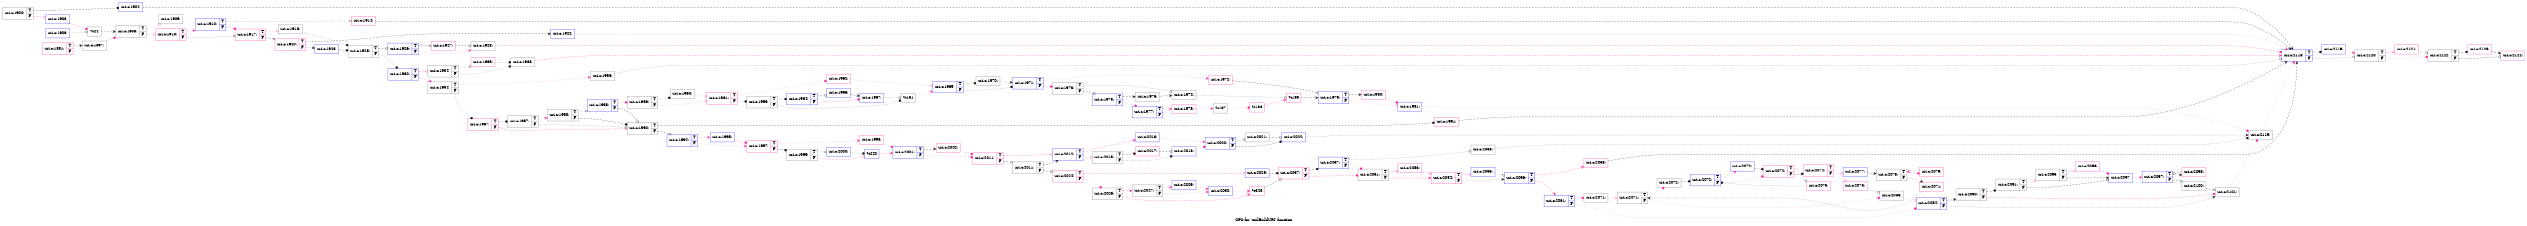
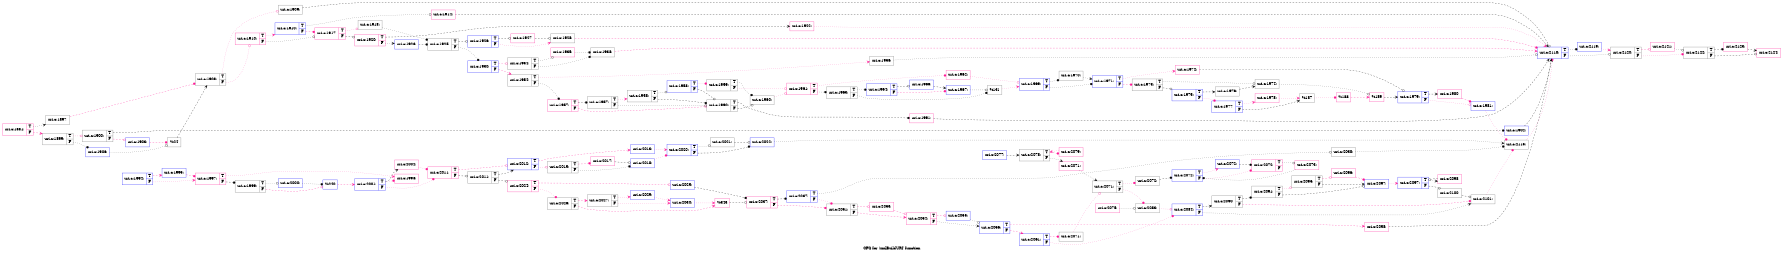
none -> (934, 3)
(563, 34) -> (802, 26)
none -> (1270, 108)
(664, 132) -> (744, 108)
none -> (58, 139)
(887, 145) -> (390, 181)
(1128, 154) -> (583, 164)
(1819, 171) -> none
